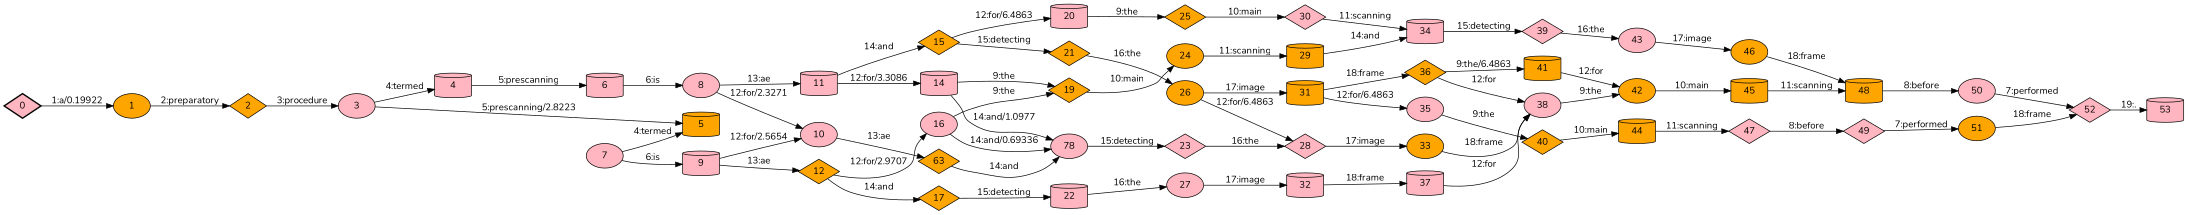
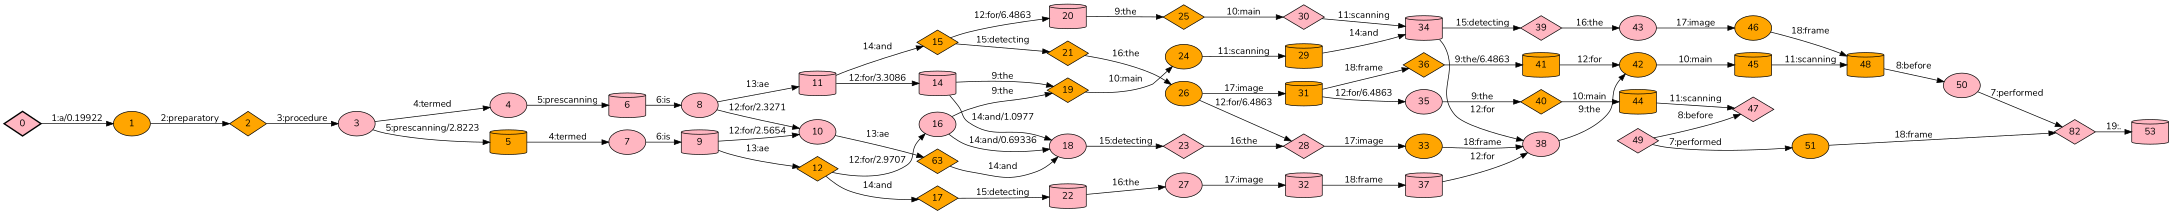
(453, 85) -> (508, 105)
(1477, 91) -> (1451, 109)
(2090, 110) -> (2075, 132)
(1803, 131) -> (1694, 129)
(649, 144) -> (564, 142)
(1069, 146) -> (1068, 146)
